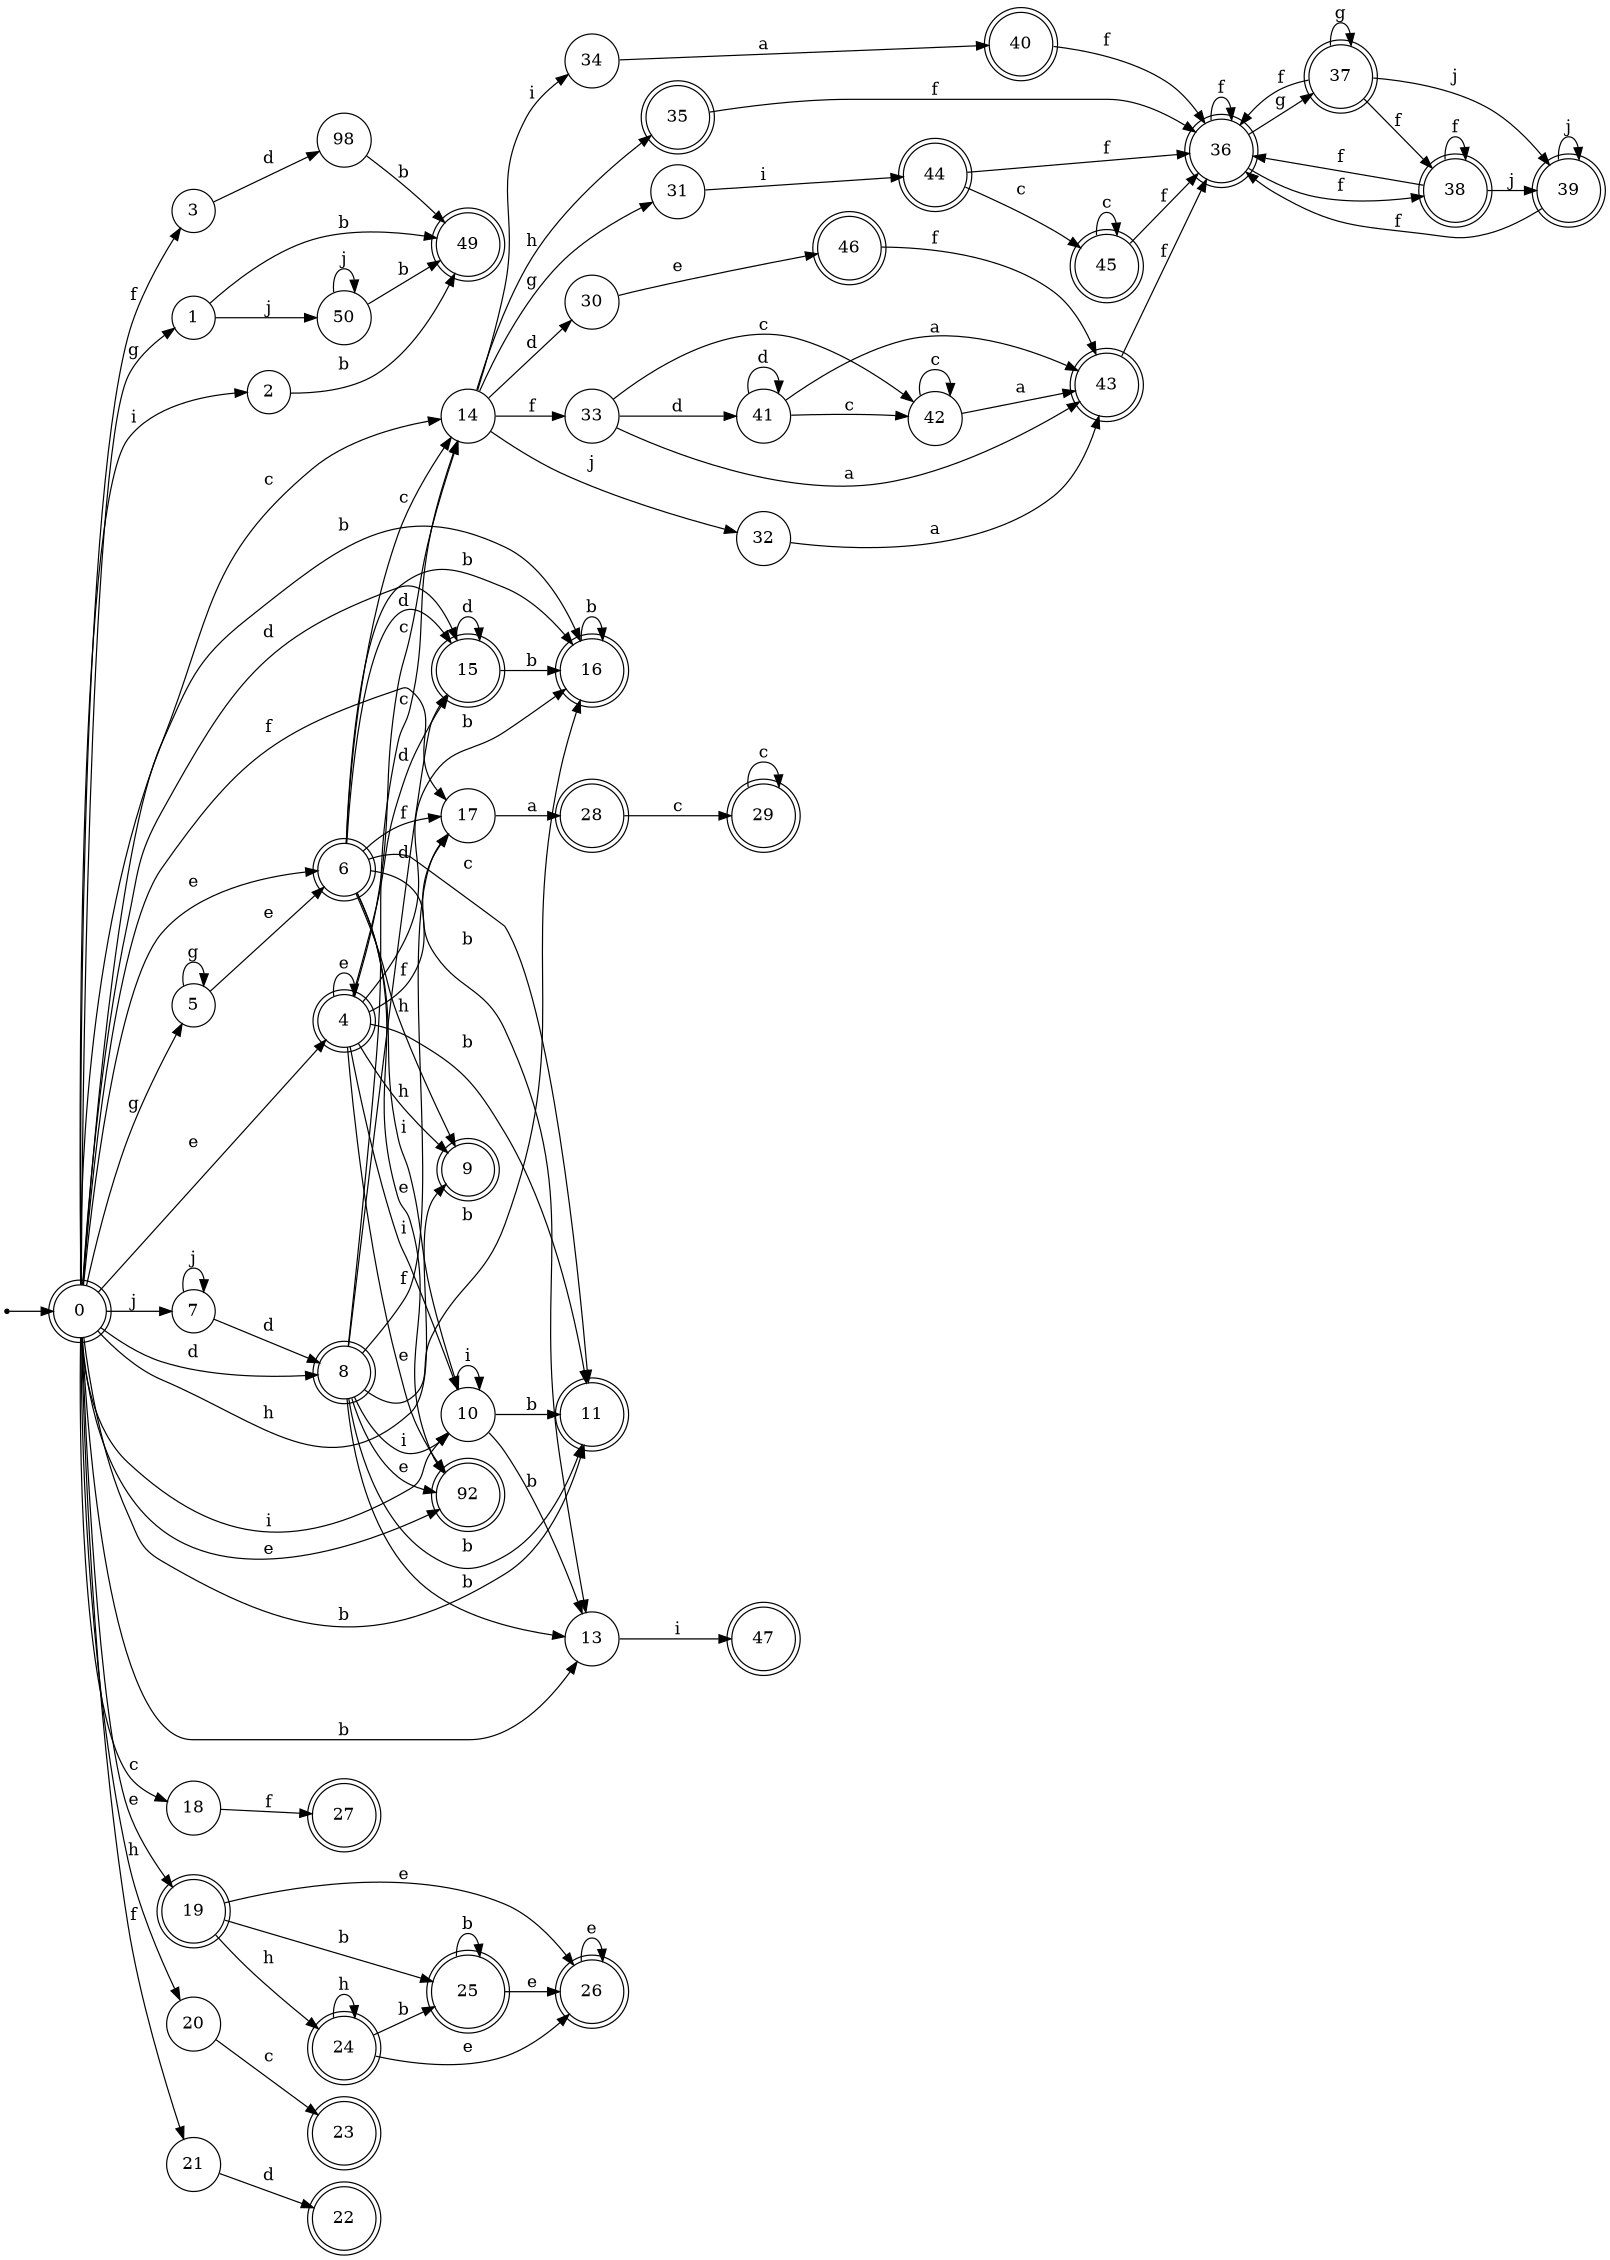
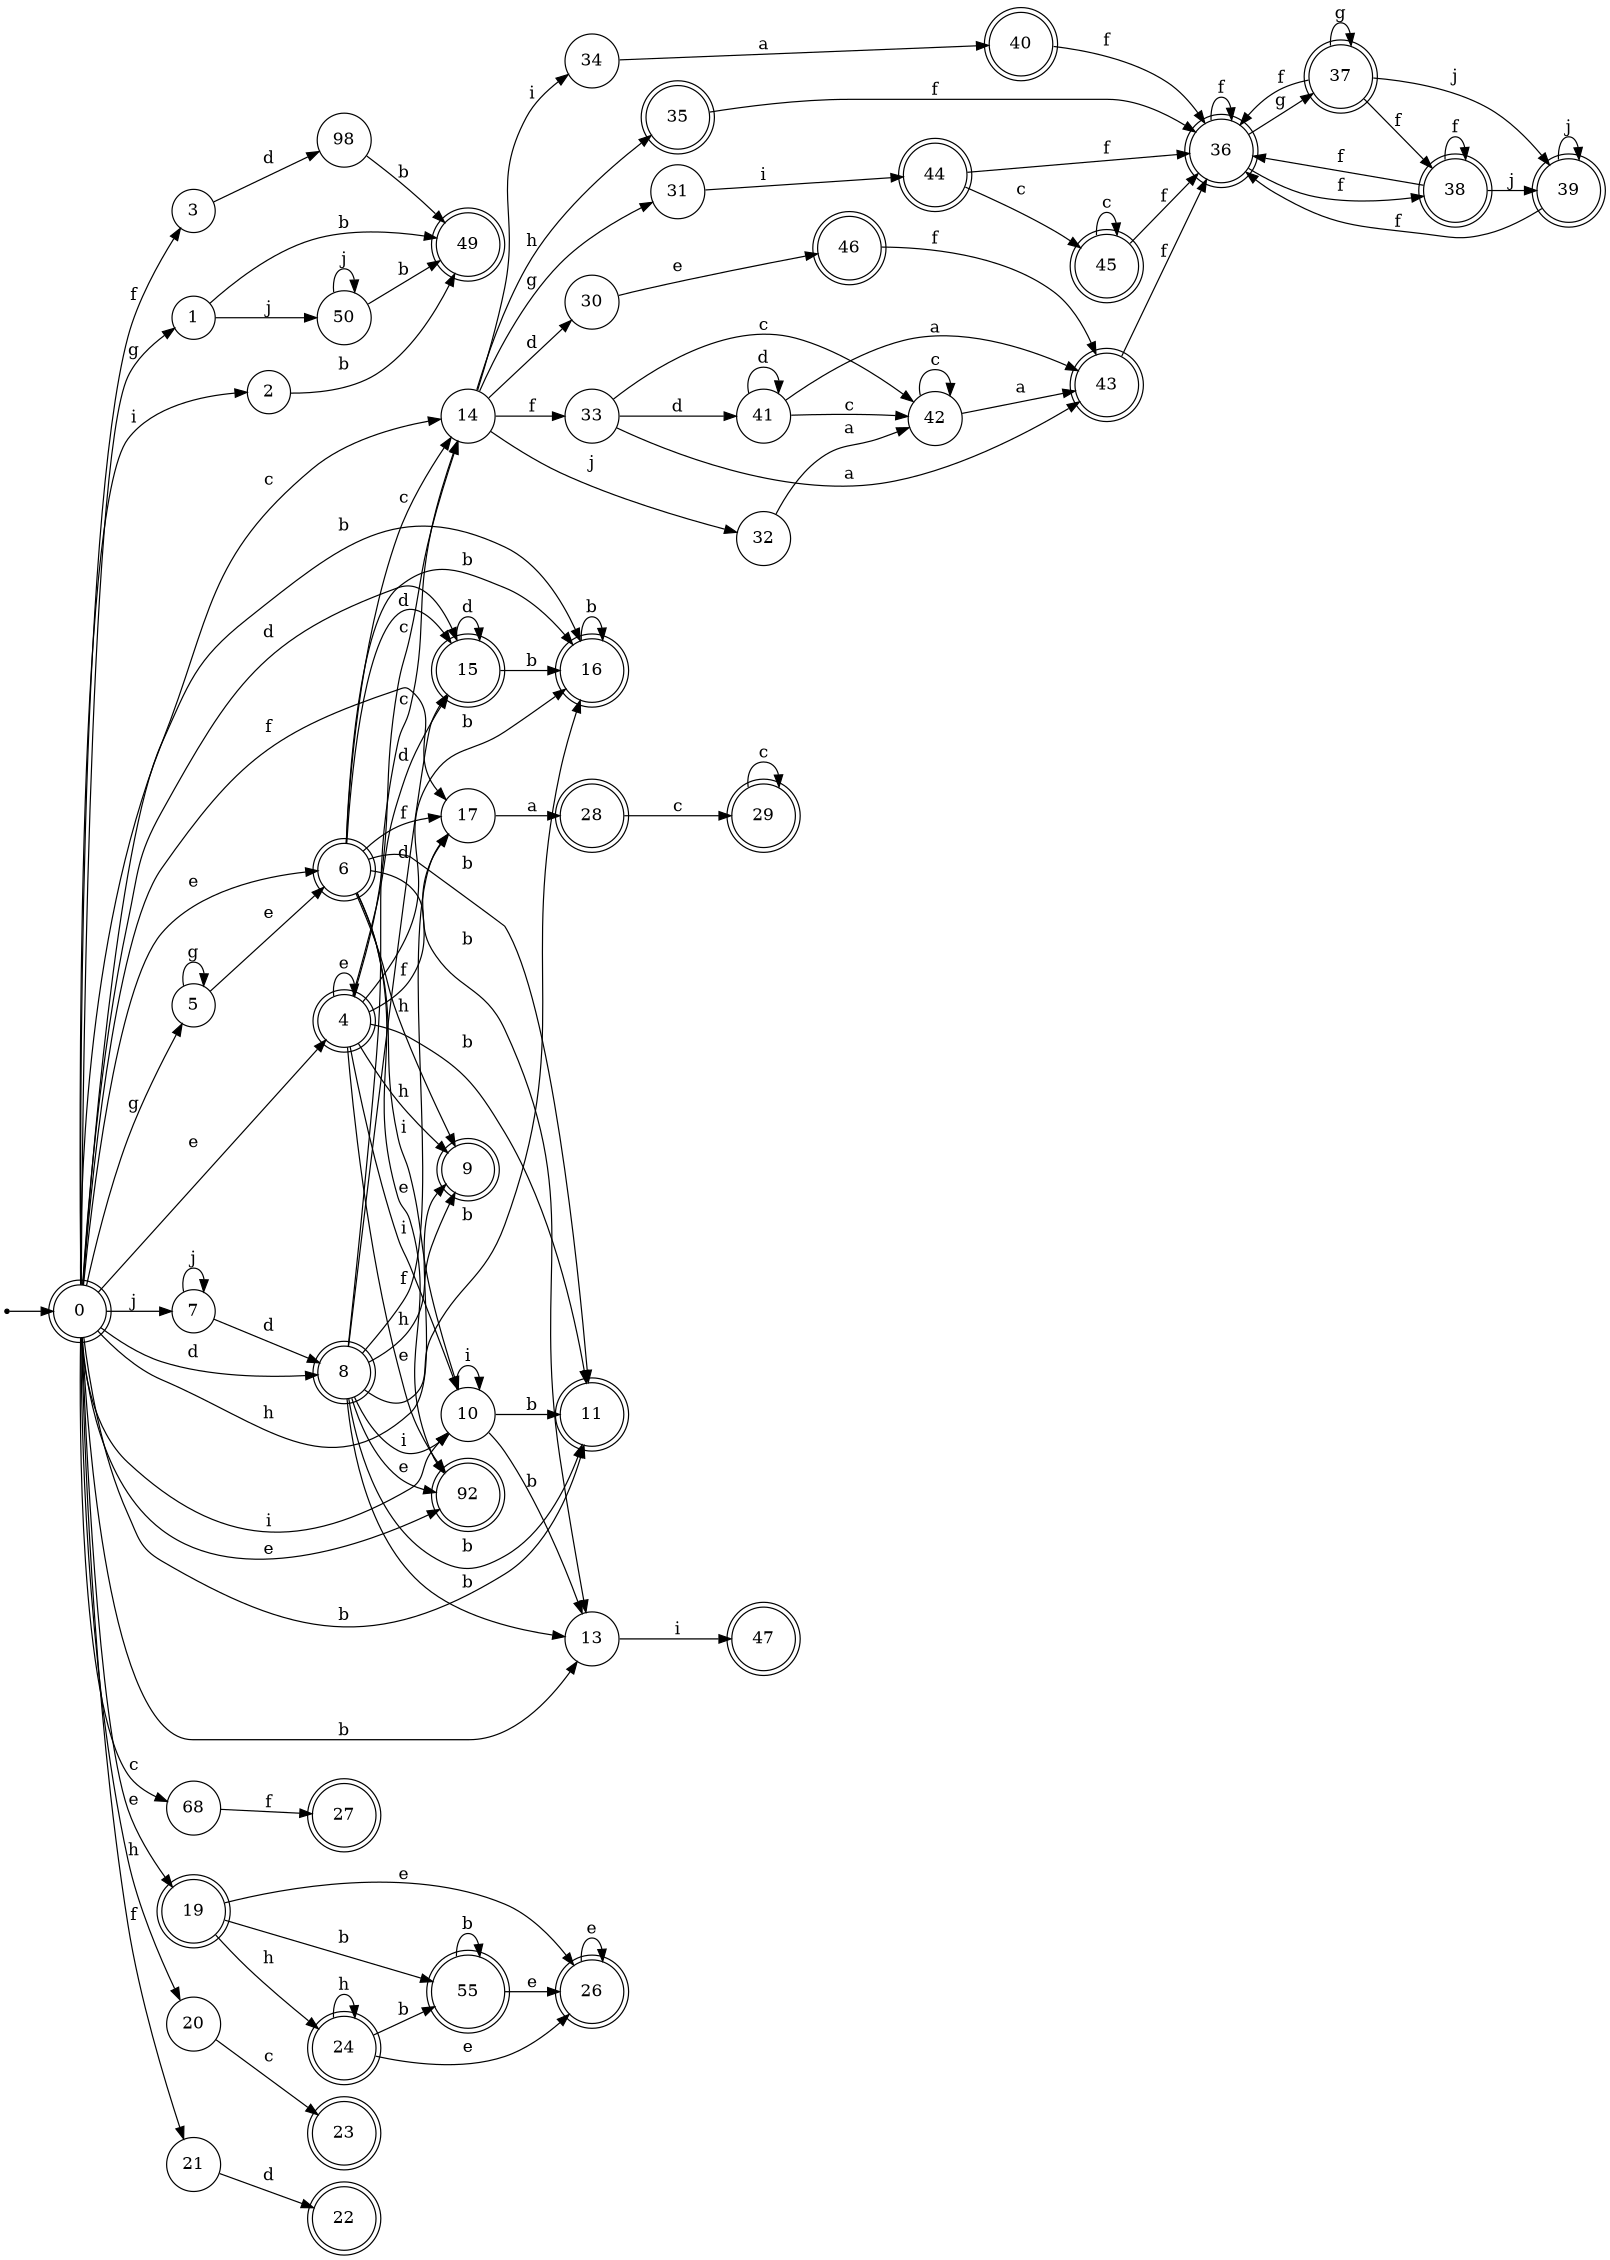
(967, 536) -> (825, 455)
(468, 864) -> (468, 864)
none -> (409, 1331)
(194, 1808) -> (194, 1808)
(468, 1992) -> (468, 1992)
